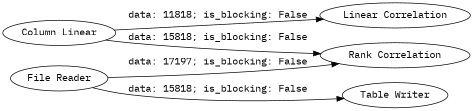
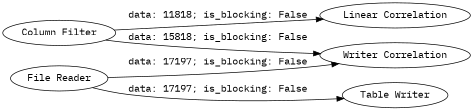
(59, 33) -> (59, 33)
(395, 55) -> (395, 55)
(218, 89) -> (218, 89)
